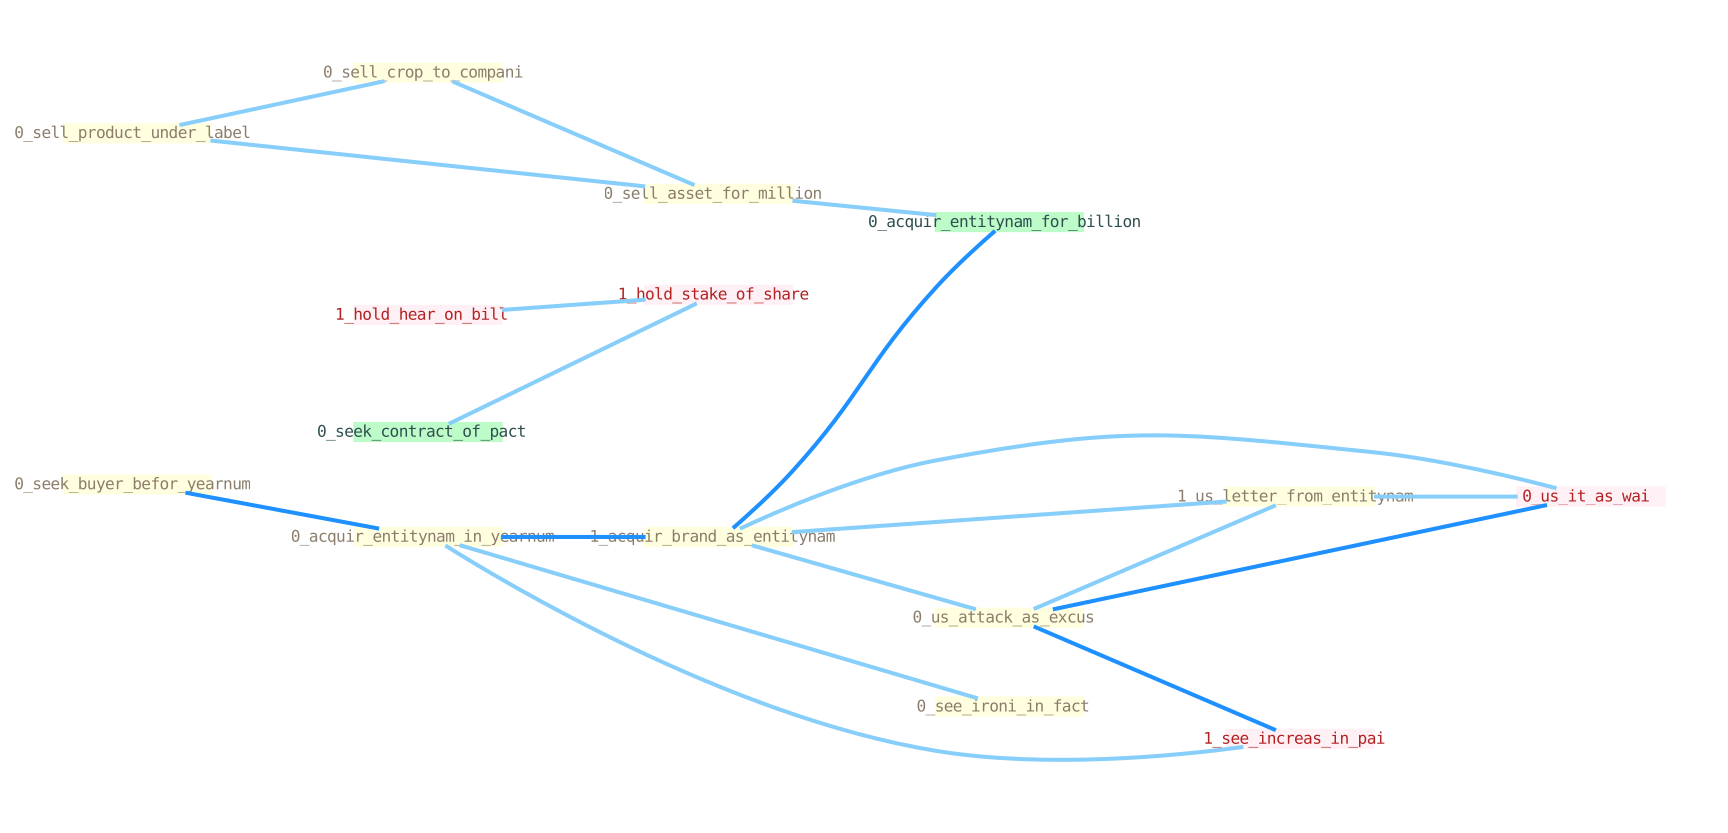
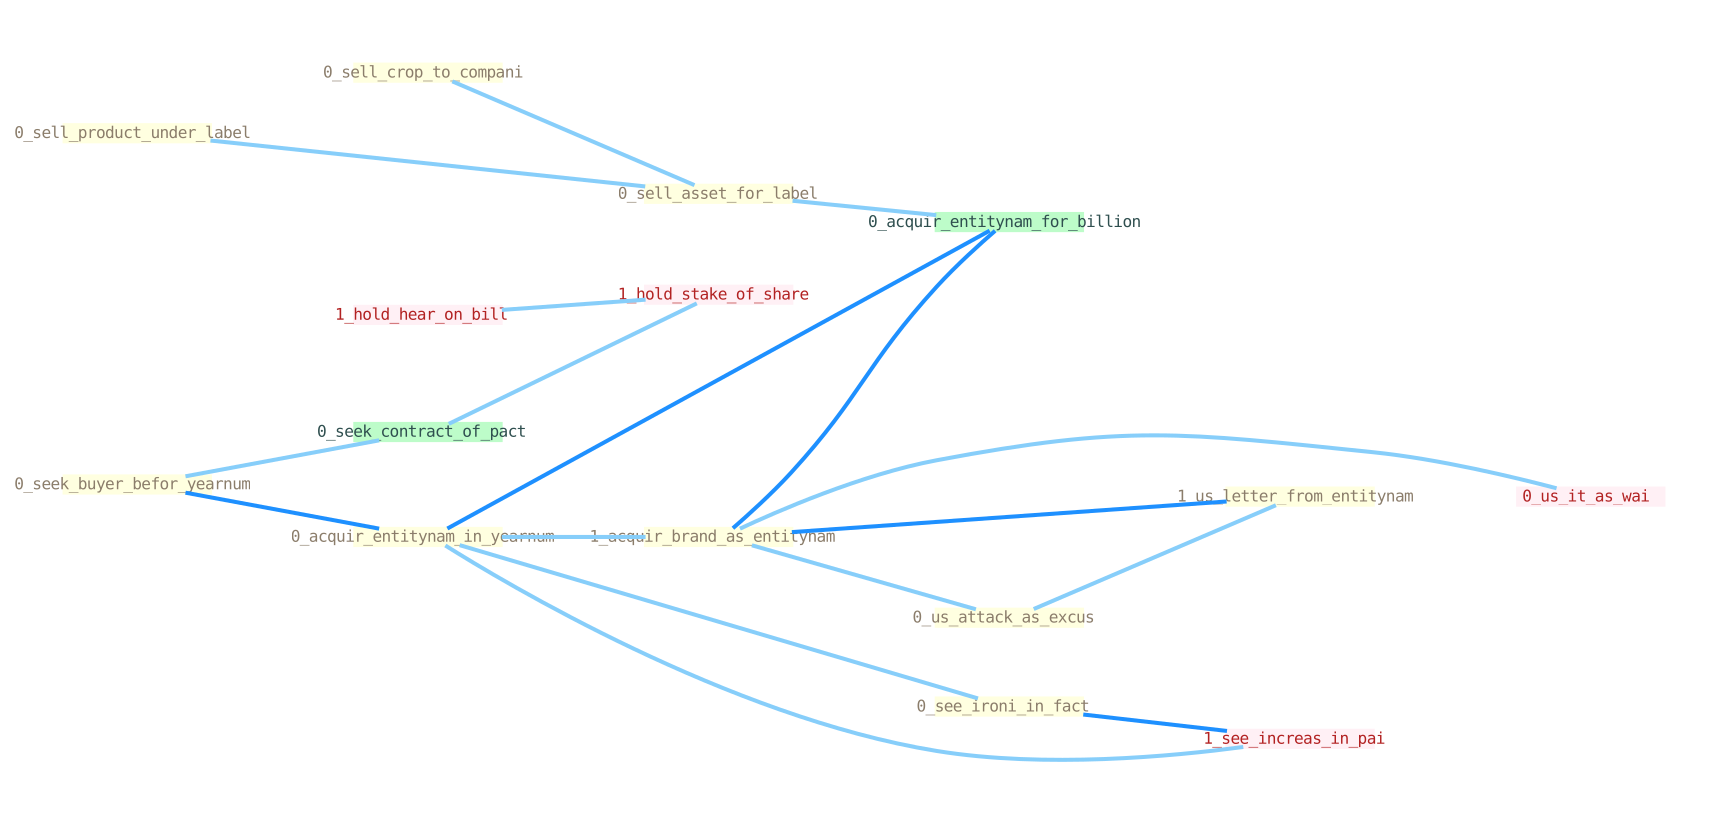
(282, 103) -> none
(719, 194) -> (719, 194)
none -> (719, 380)
none -> (282, 458)
(1446, 497) -> none
(1009, 517) -> (1009, 517)
(574, 537) -> (574, 537)
(1300, 557) -> none
(1155, 678) -> (1155, 723)
